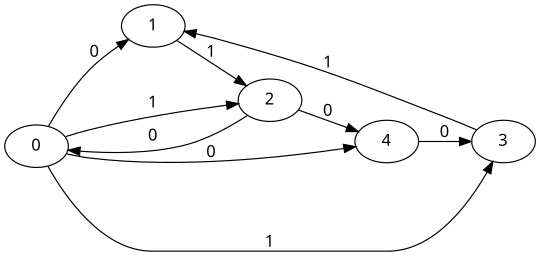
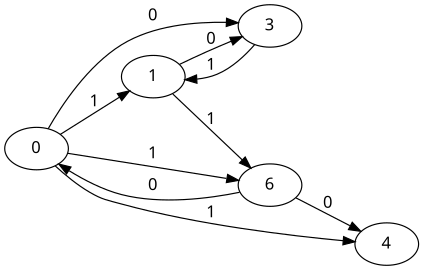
(95, 52) -> (95, 102)
(270, 100) -> (270, 185)
(439, 142) -> (205, 52)
(212, 153) -> (212, 213)
(270, 242) -> (153, 16)
